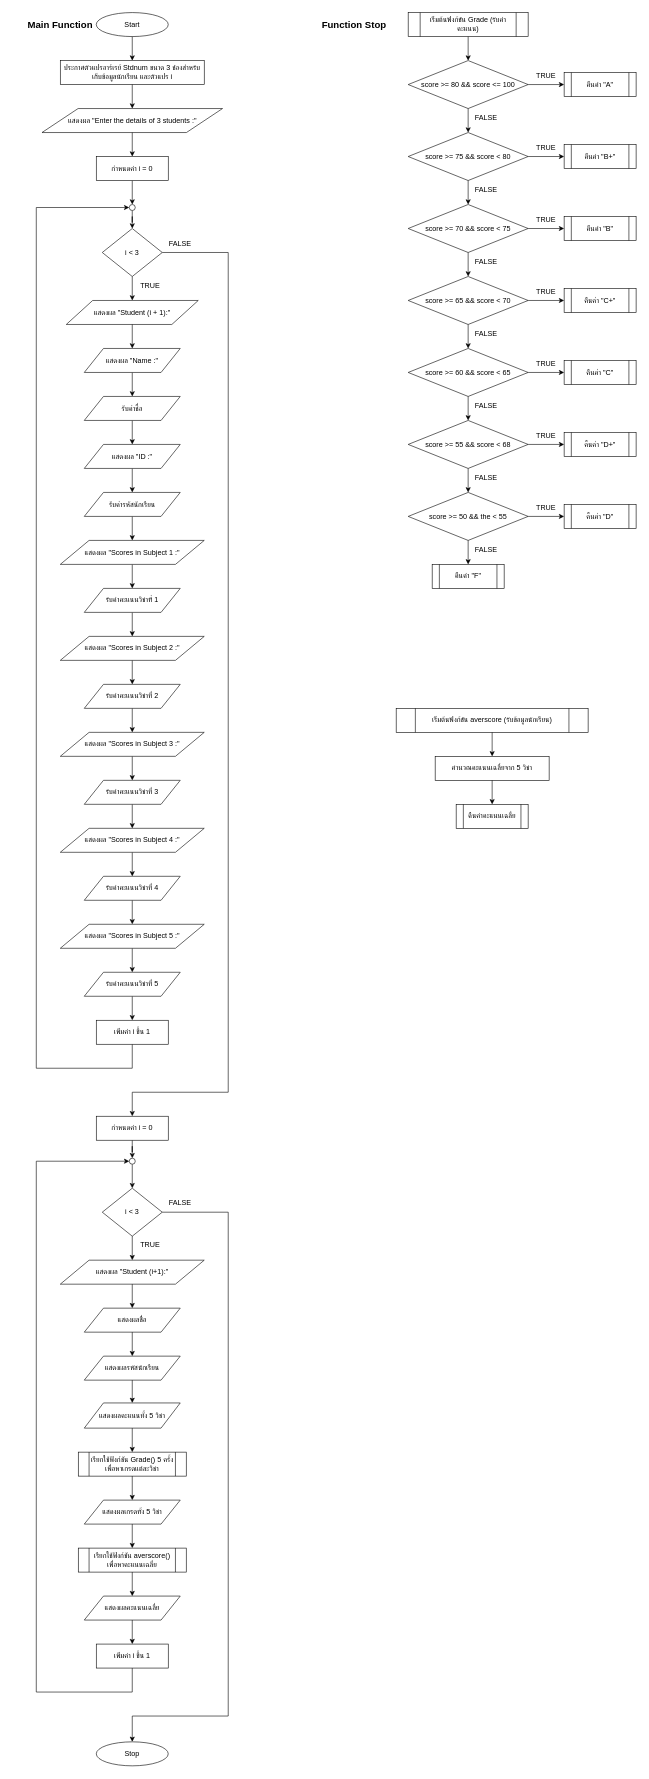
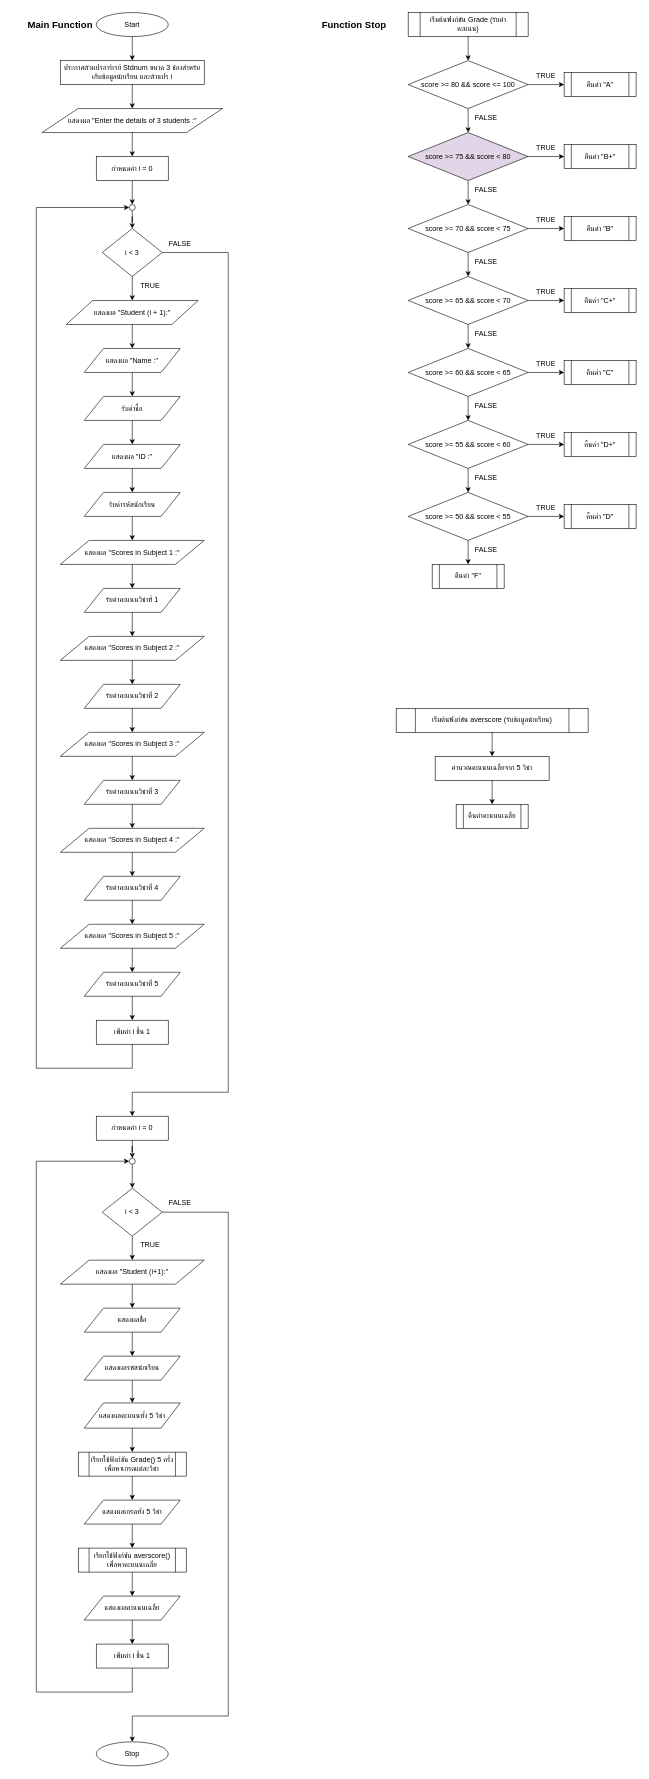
(468, 156) -> (468, 156)
(468, 444) -> (468, 444)
(468, 516) -> (468, 516)
